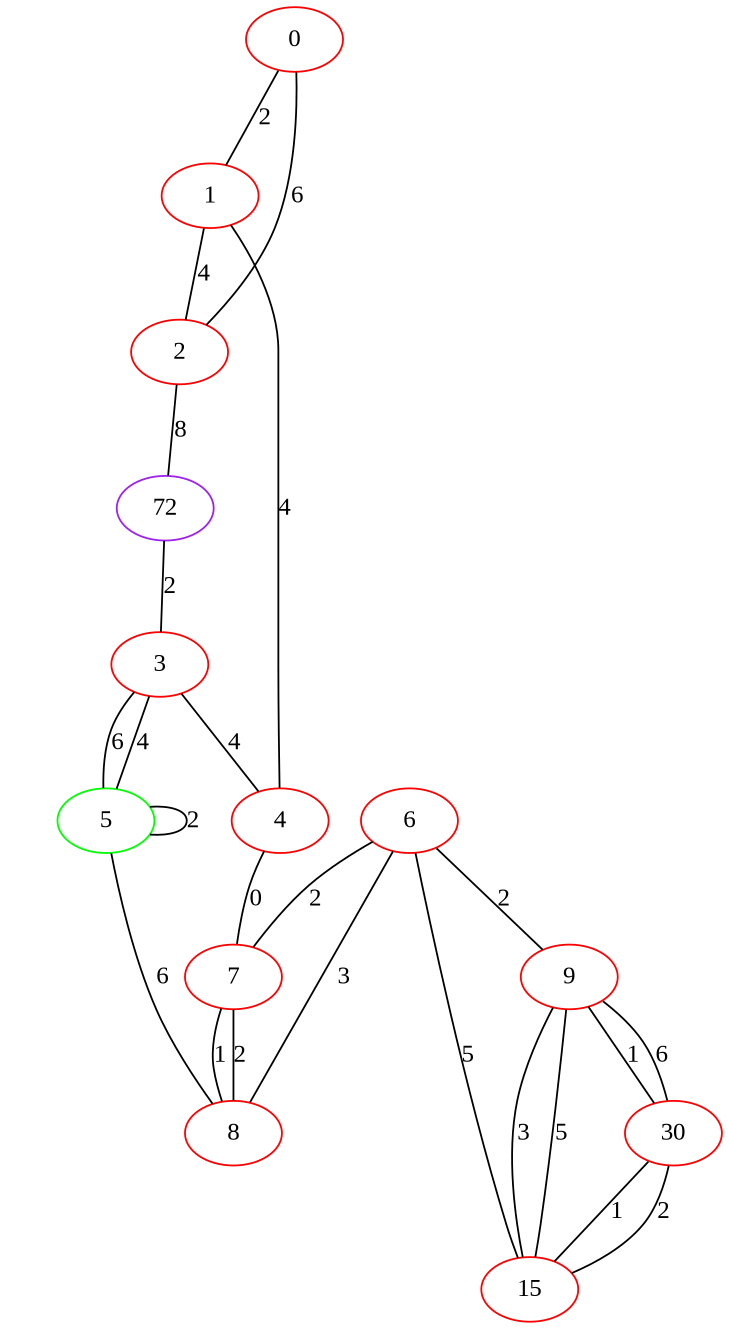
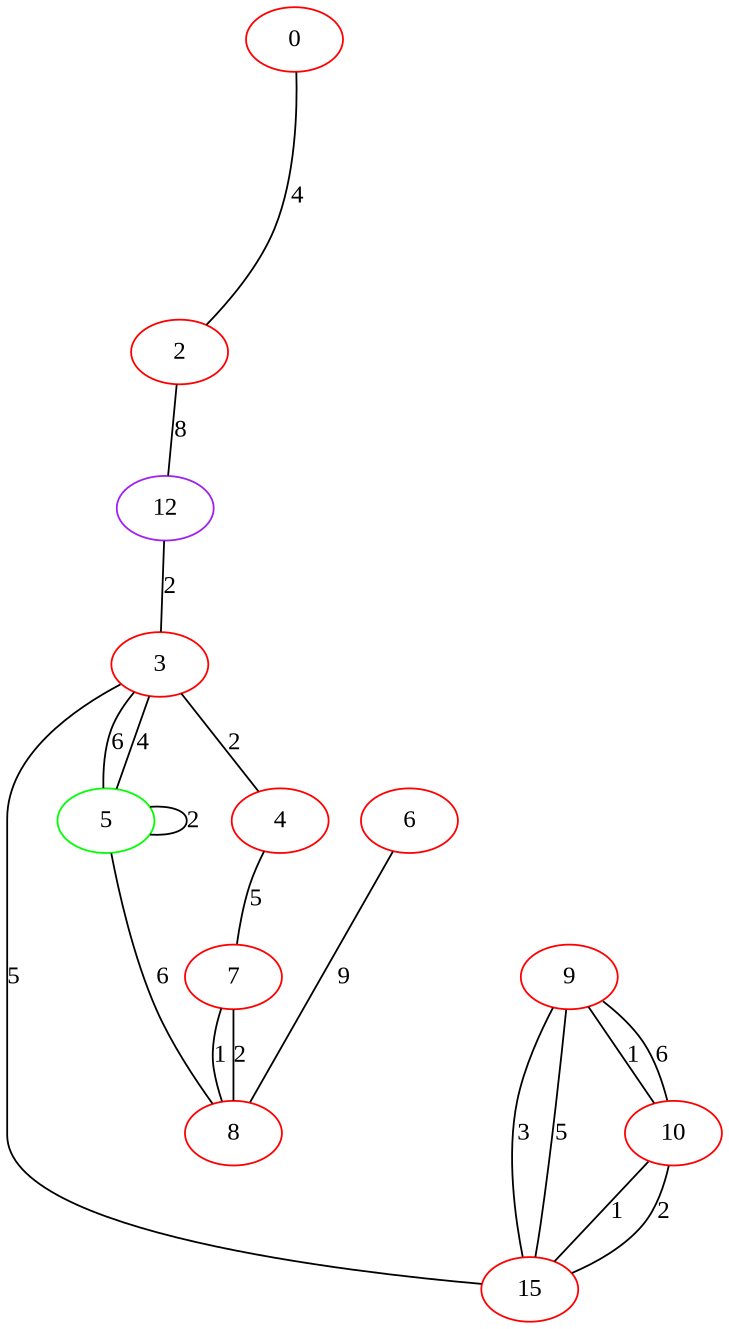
(210, 196) -> none
(297, 196) -> (297, 196)
(165, 508) -> (165, 508)
(234, 743) -> (234, 743)
(307, 887) -> none
(256, 899) -> (256, 899)
(490, 899) -> none
(344, 977) -> (344, 977)
(461, 1057) -> (10, 1142)
(673, 1133) -> (673, 1133)
